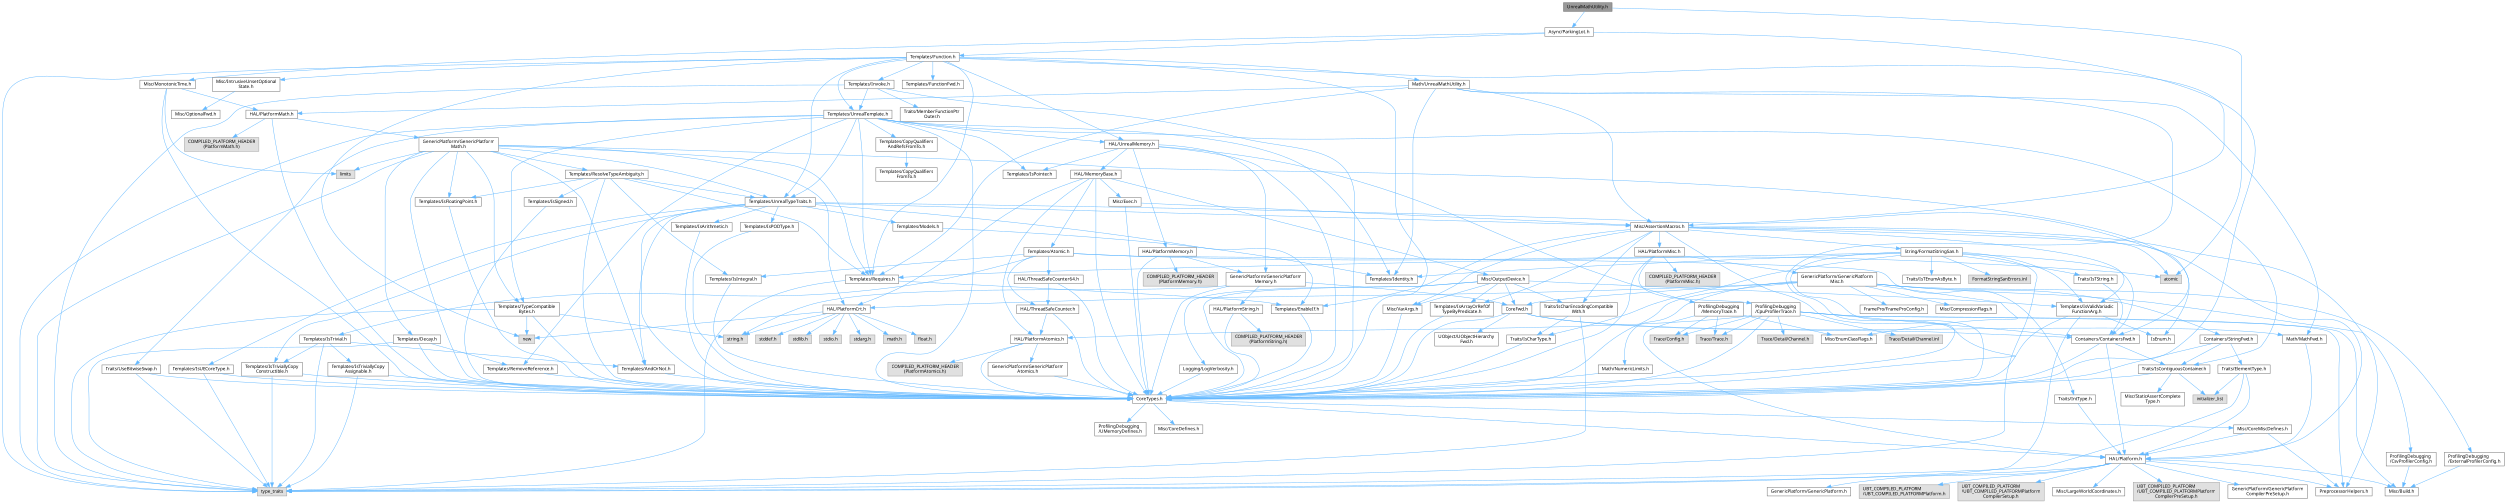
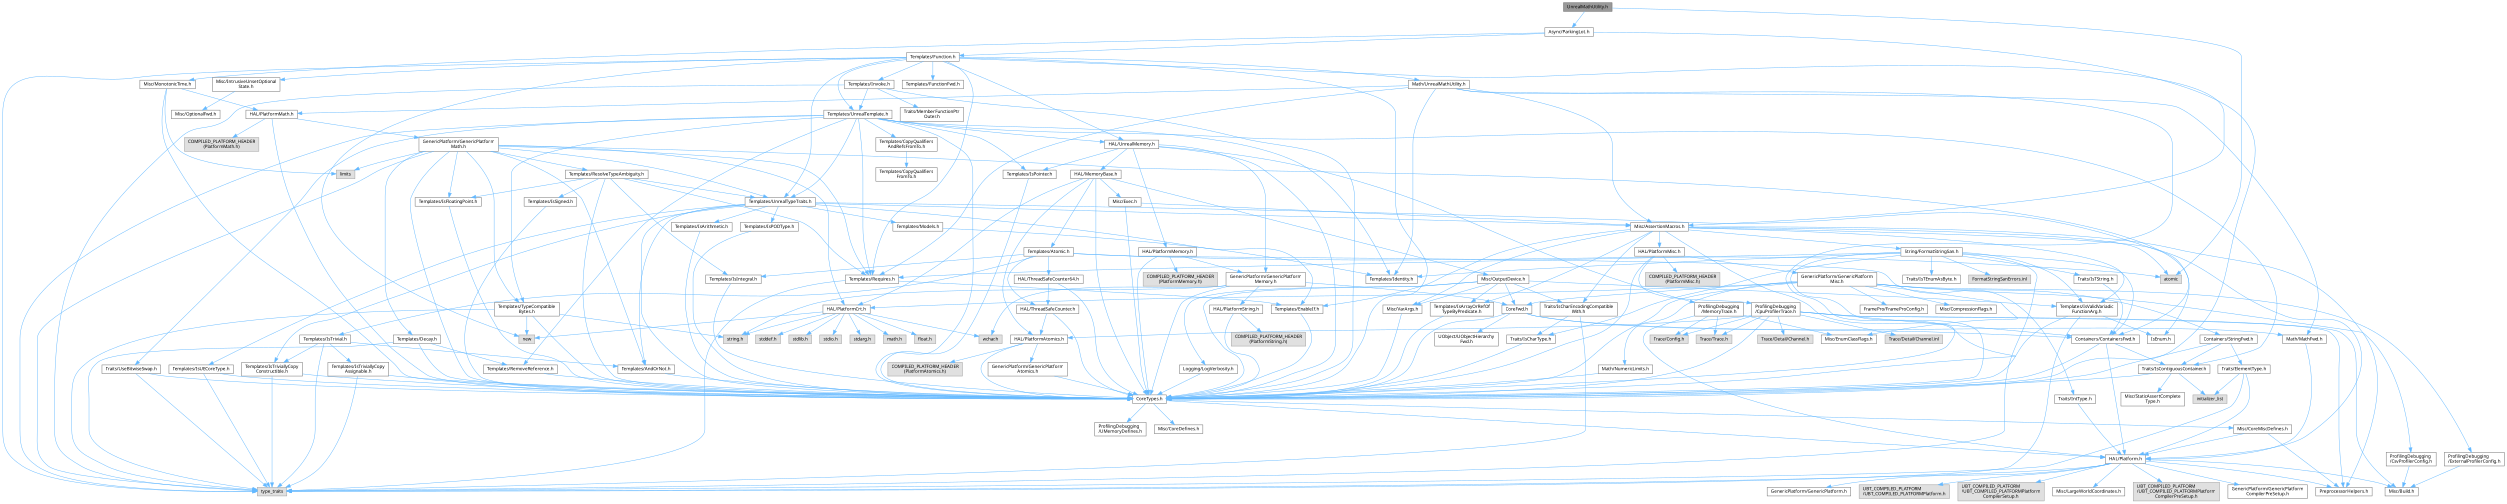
none -> (991, 339)
none -> (884, 363)
